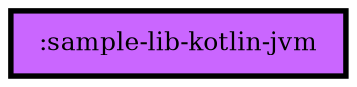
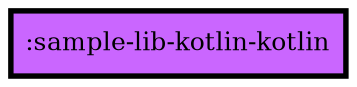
(178, 43) -> (178, 43)
